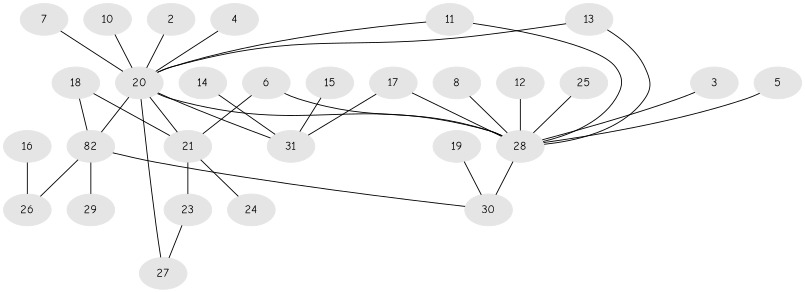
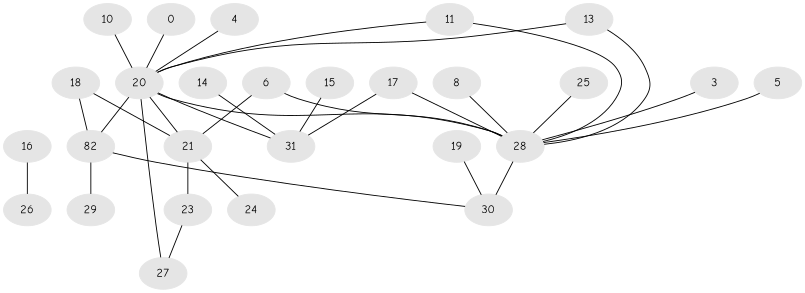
(44, 19) -> none
(171, 19) -> (171, 19)
(520, 83) -> none
(59, 178) -> none
